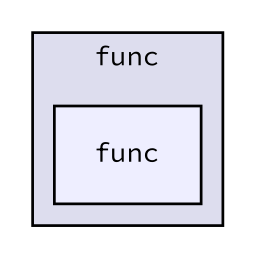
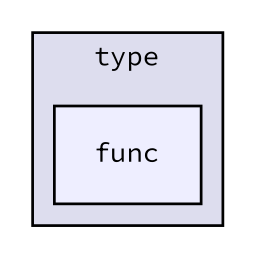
(128, 58) -> (128, 58)
